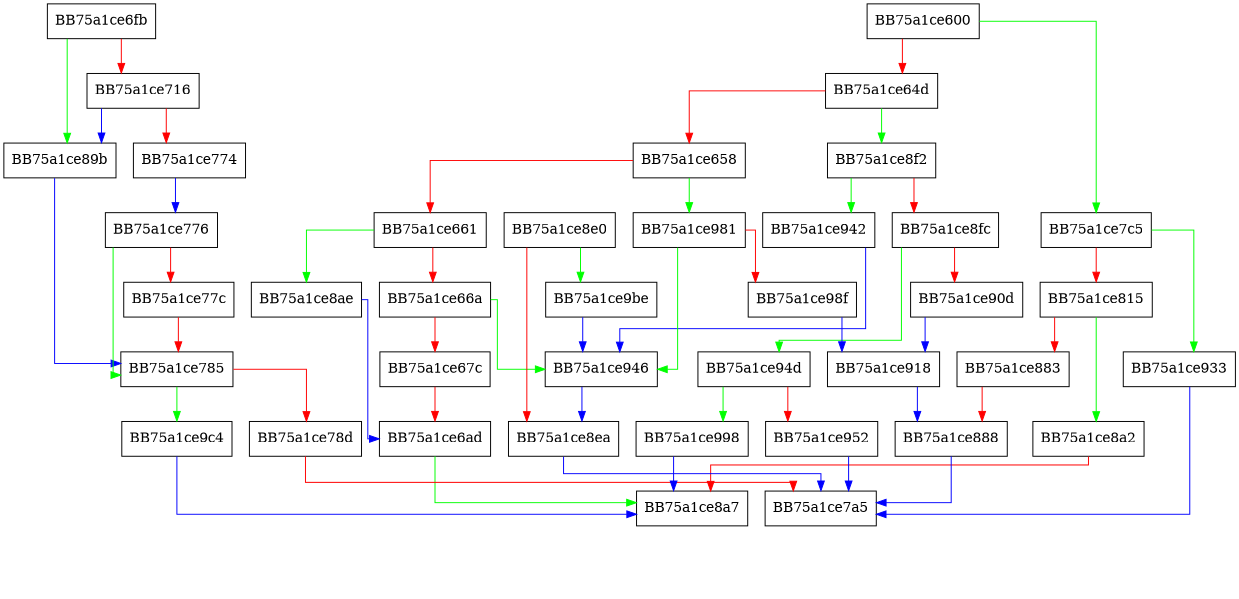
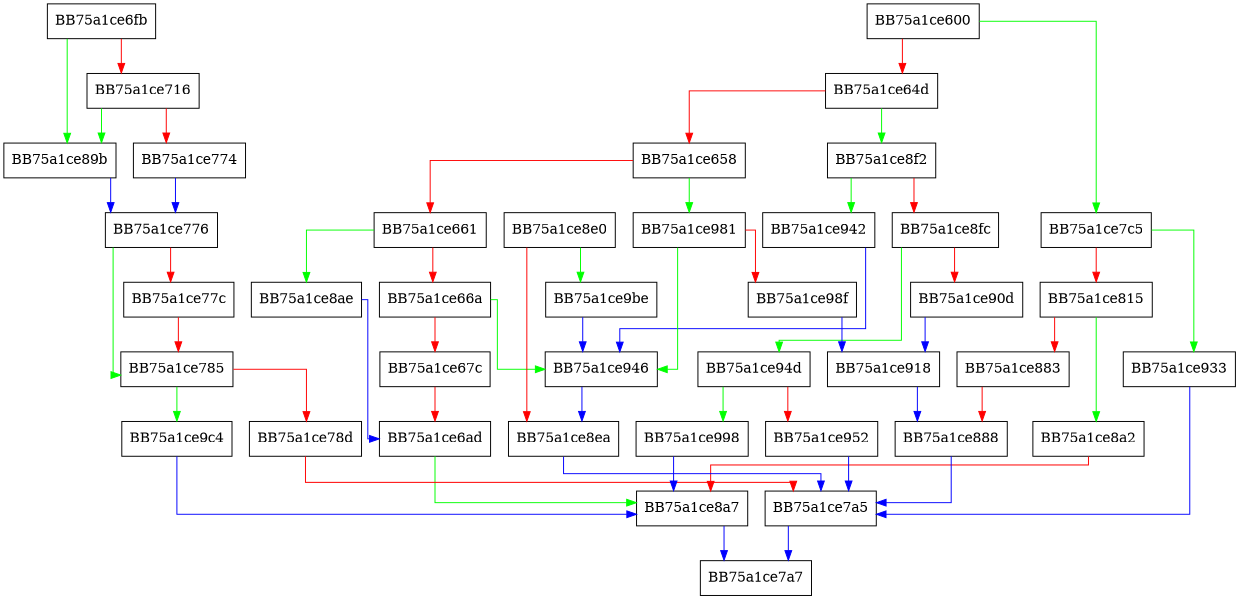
(101, 121) -> (101, 121)
(55, 299) -> (111, 190)
none -> (756, 578)
